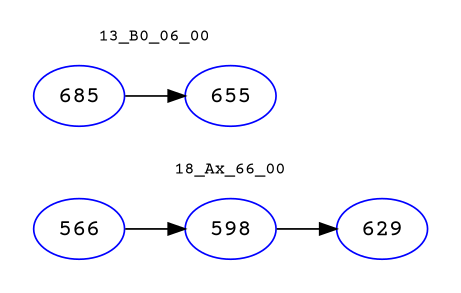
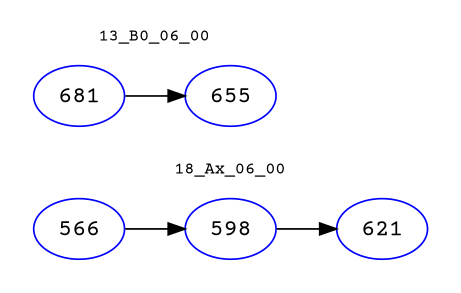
(79, 96) -> (79, 96)
(231, 169) -> (231, 169)
(382, 229) -> (382, 229)
